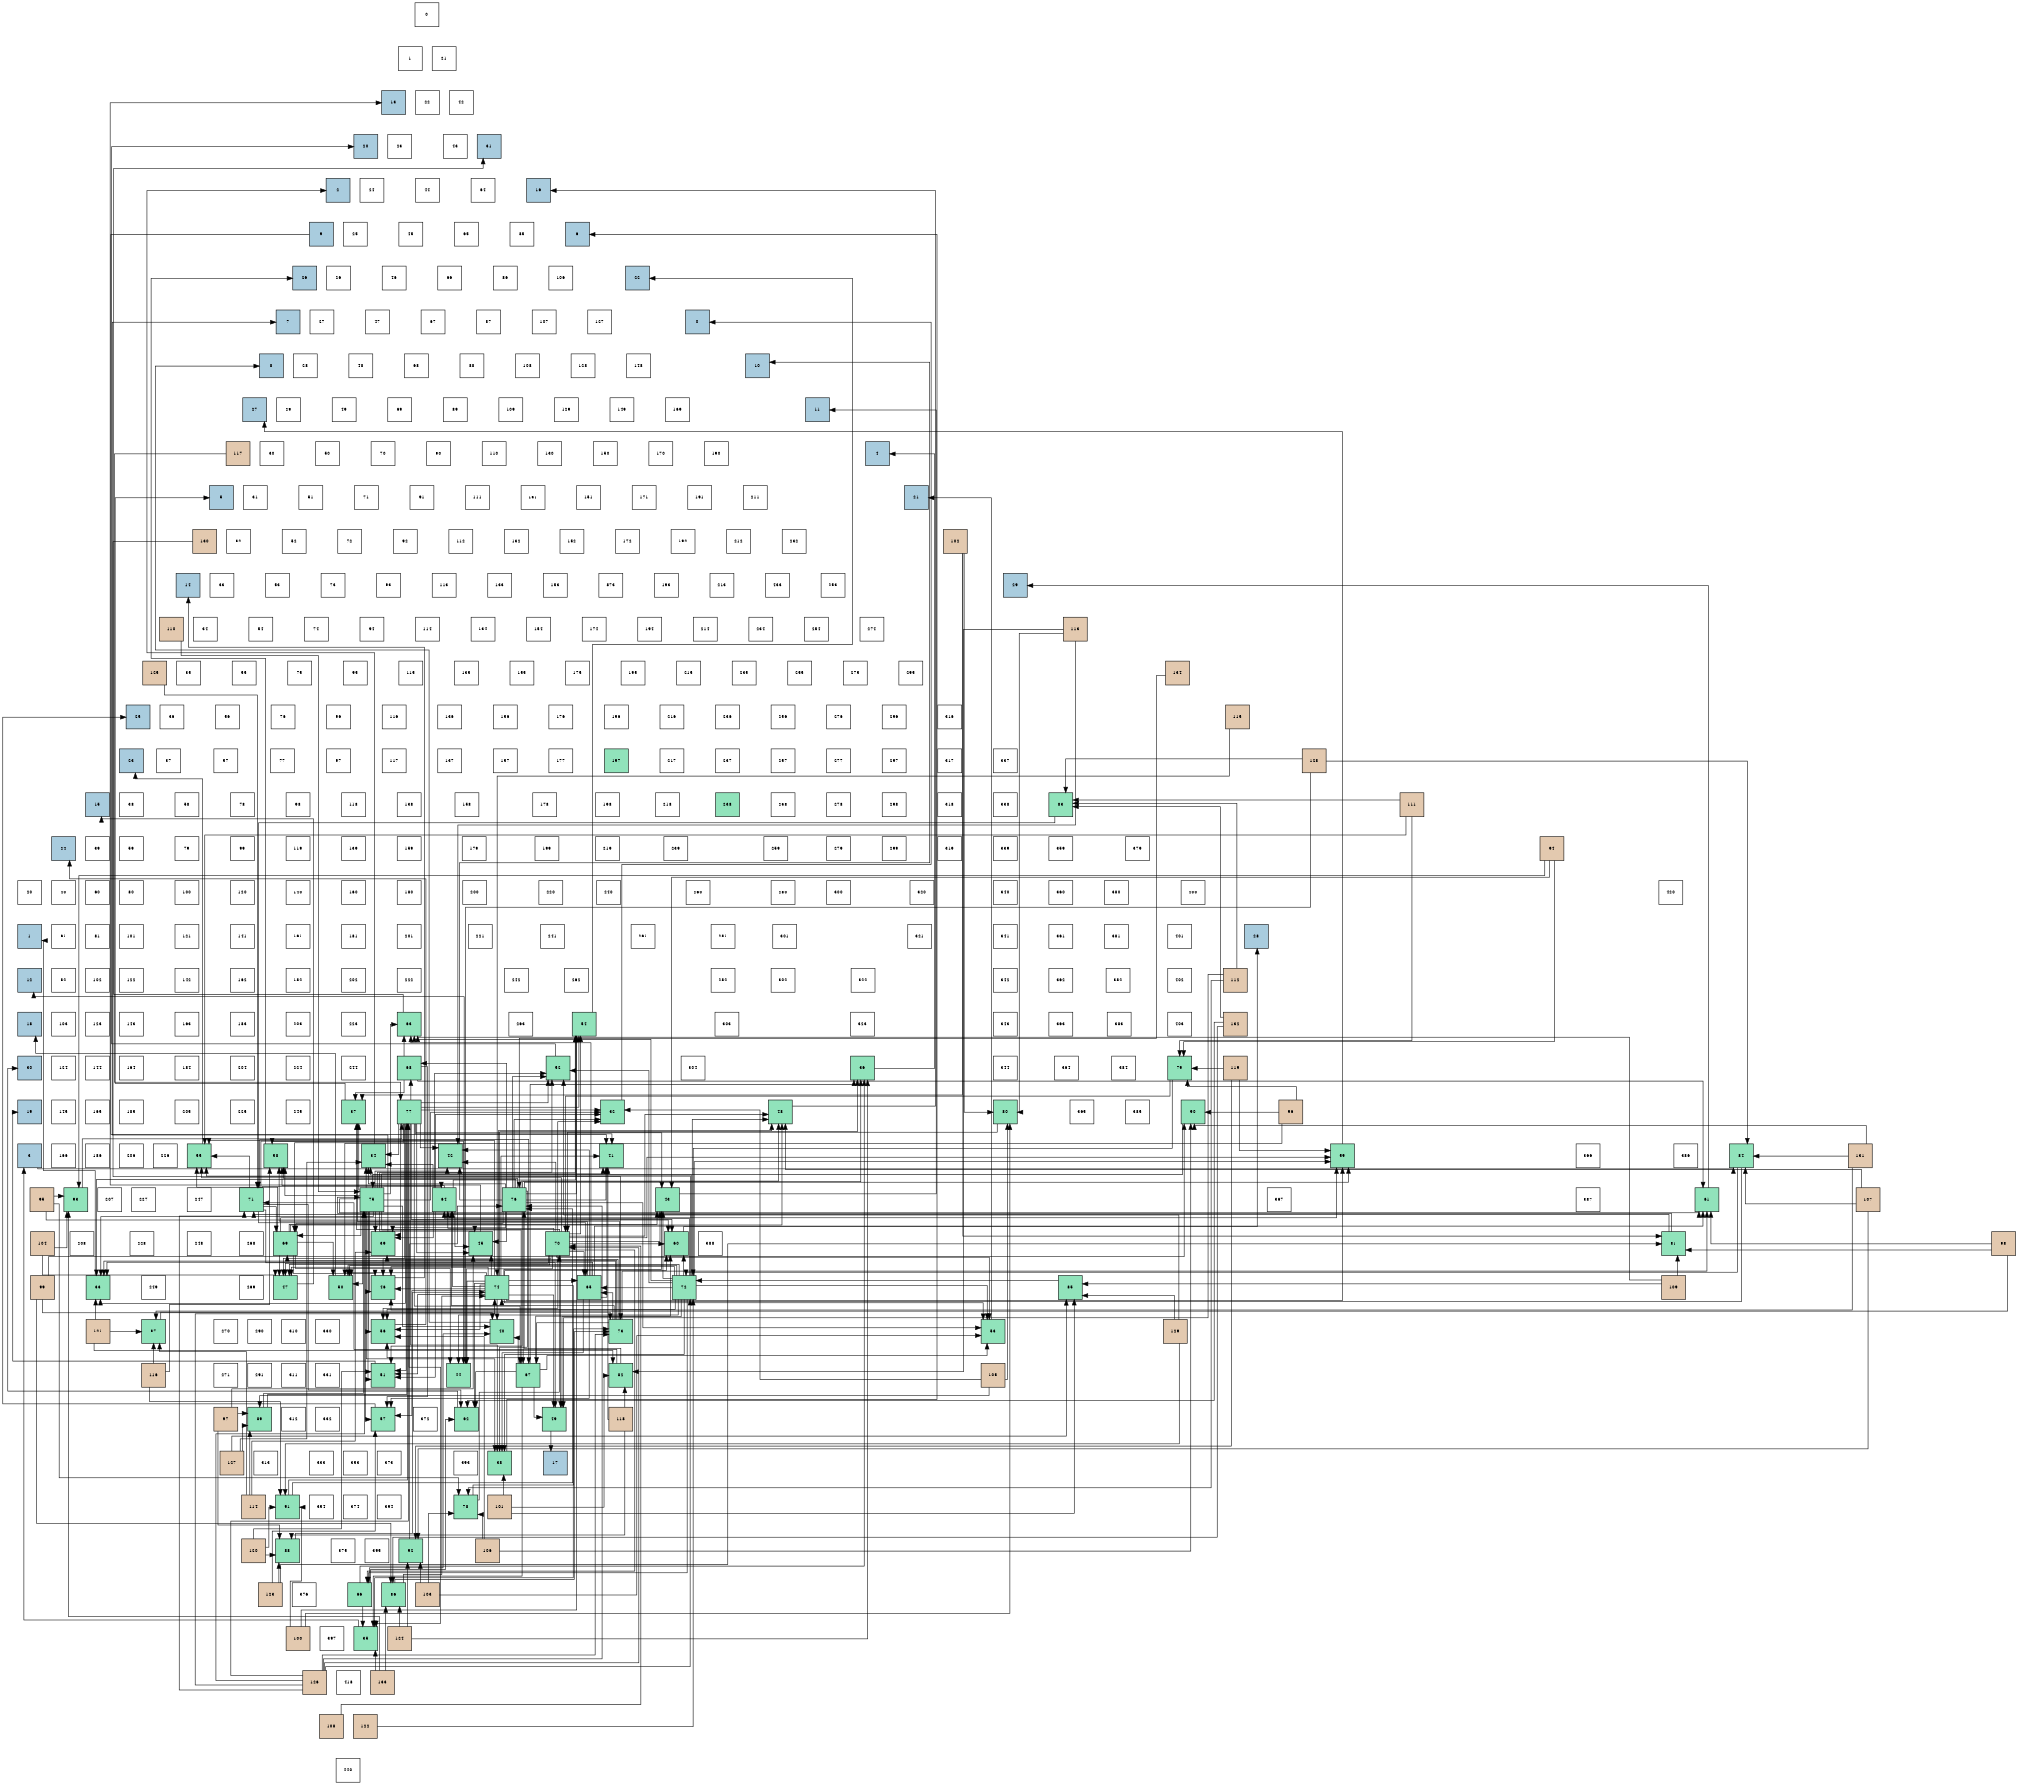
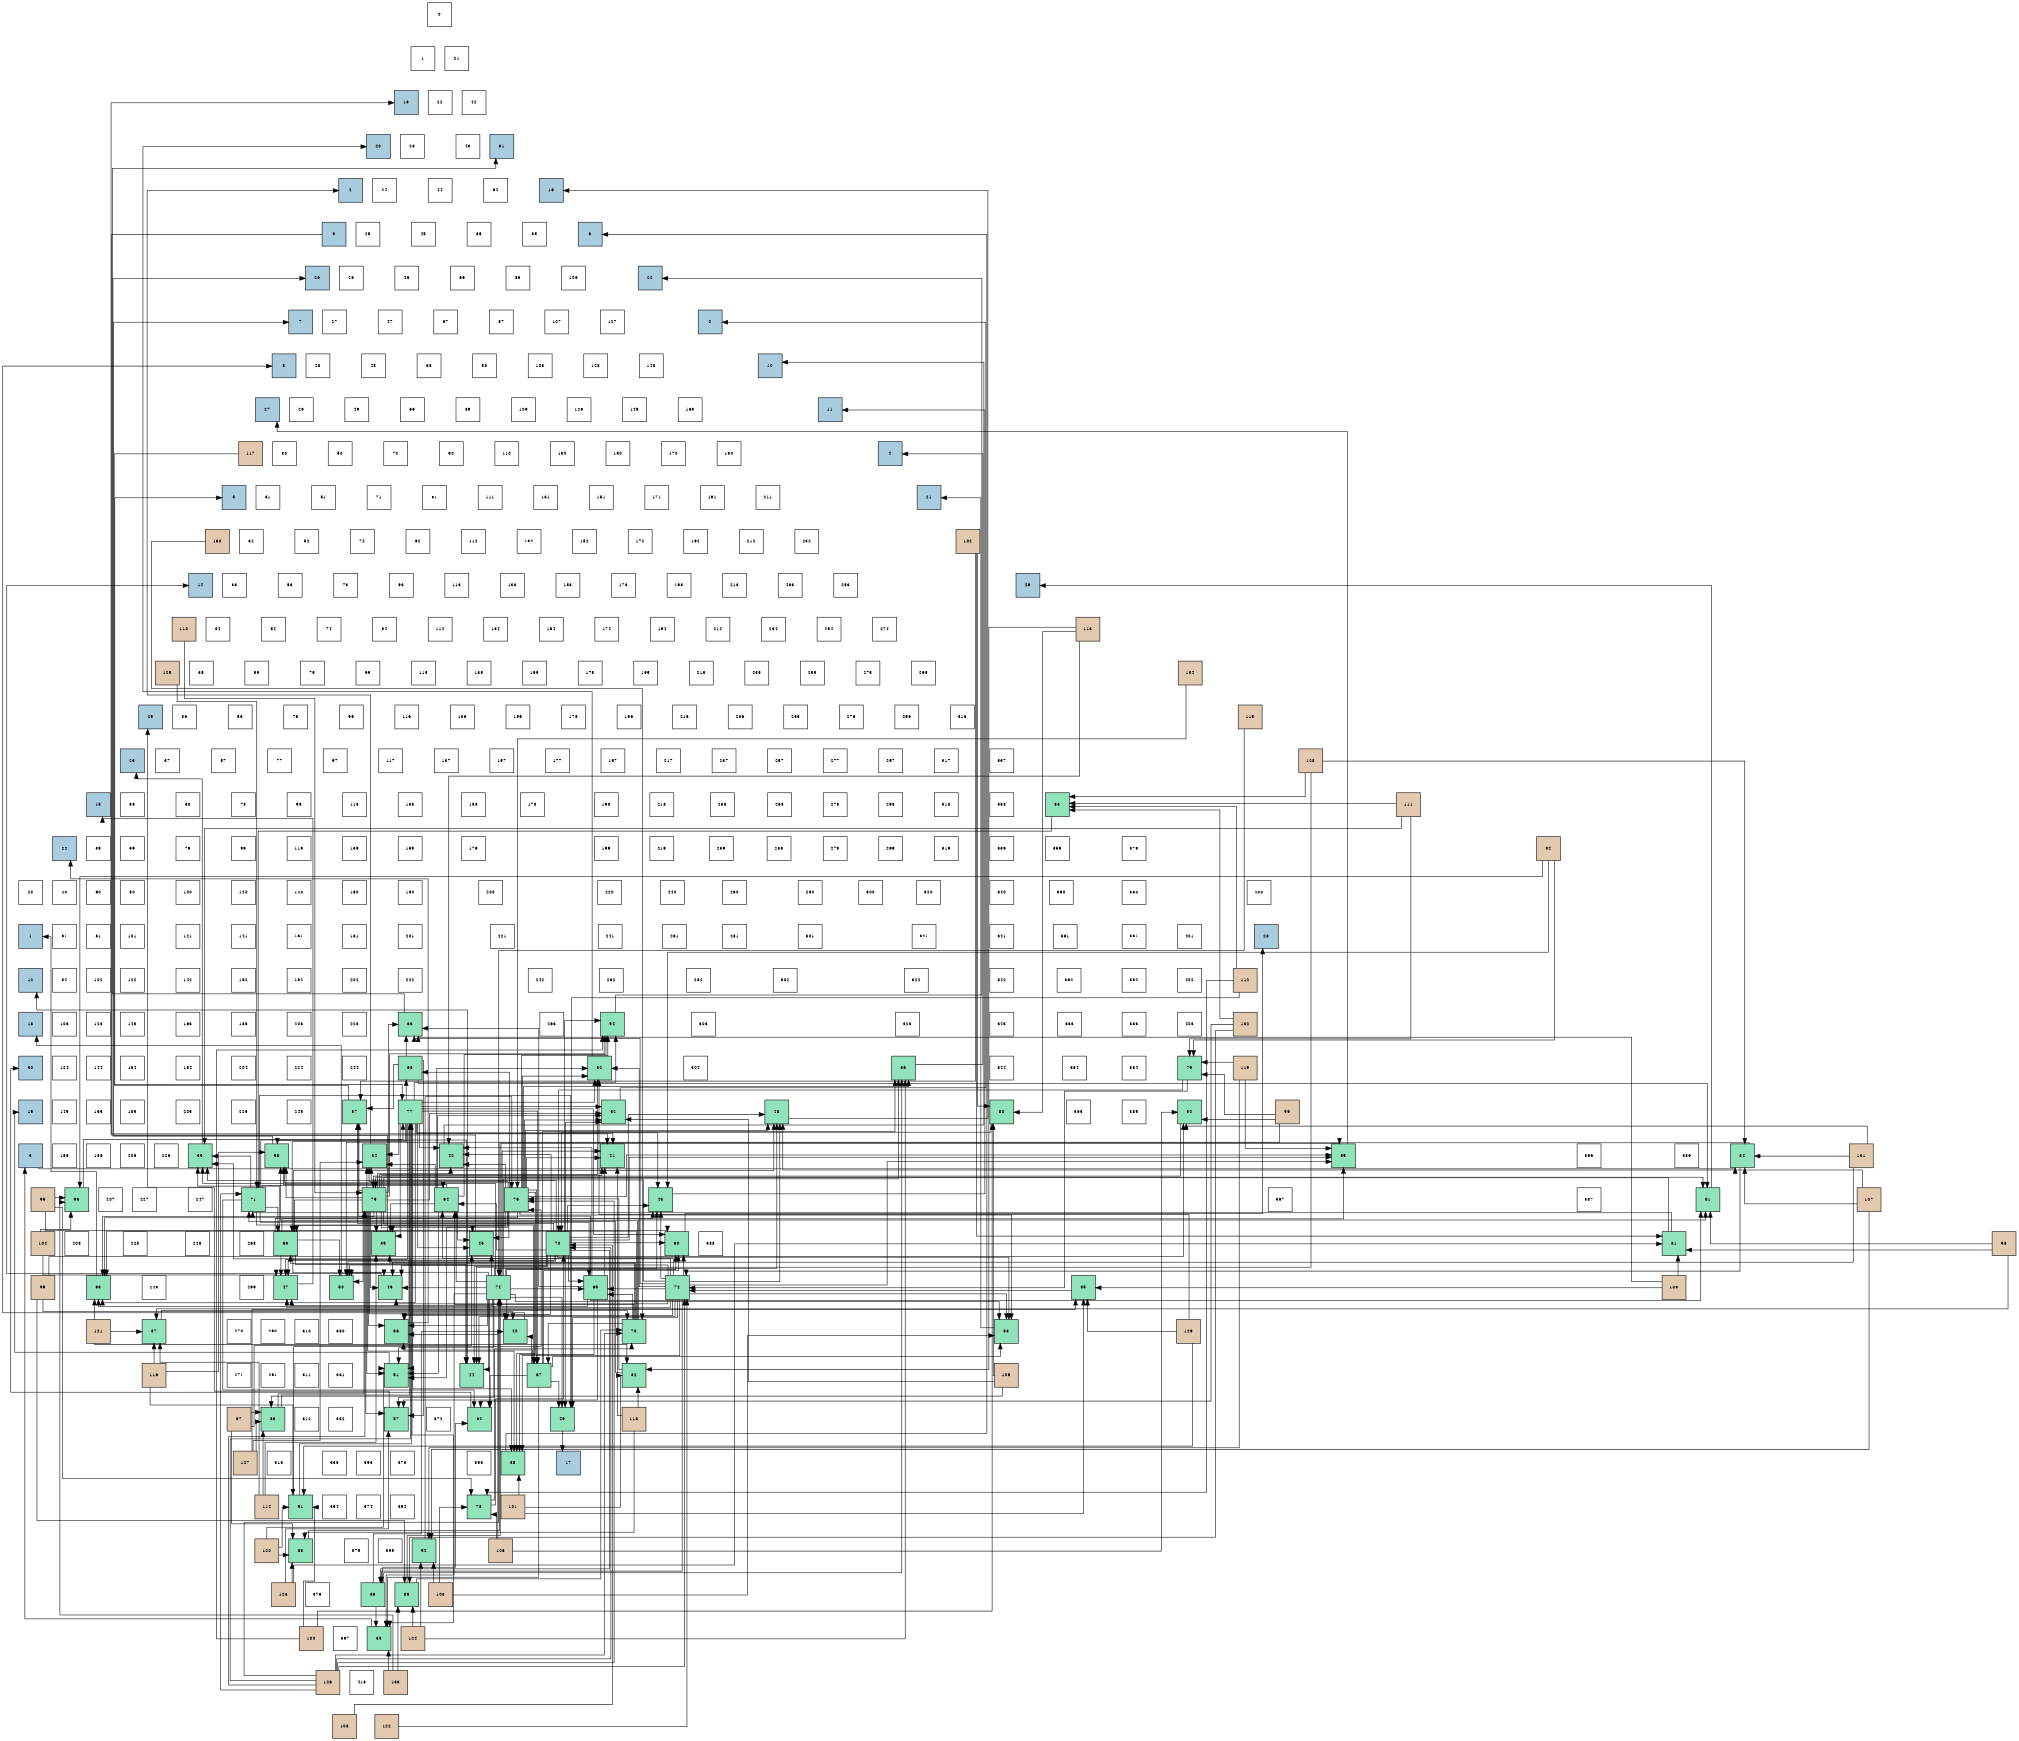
(611, 585) -> (624, 585)
(616, 761) -> (613, 761)
(728, 805) -> (722, 805)
(1671, 892) -> none
(348, 1770) -> none
